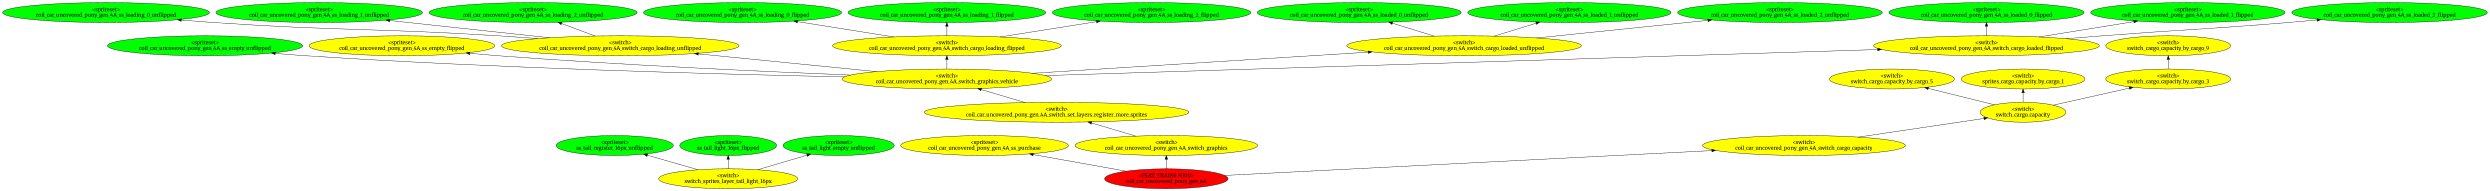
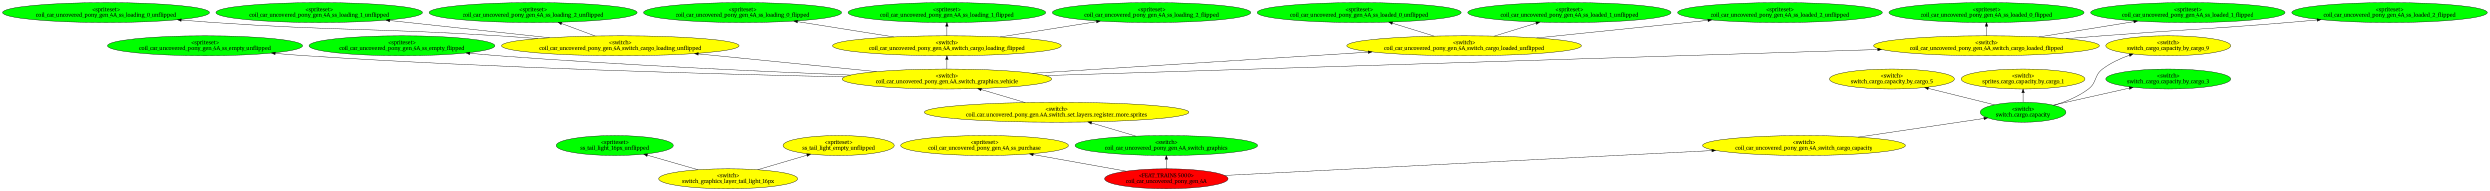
(402, 46) -> (402, 46)
(2168, 64) -> (2094, 83)
(2168, 79) -> (2168, 79)
(2023, 112) -> (2023, 112)
(615, 146) -> (615, 146)
(728, 146) -> none
(839, 146) -> (839, 146)
(1166, 146) -> (1166, 146)
(728, 179) -> (728, 179)
